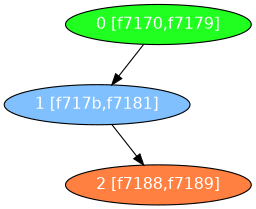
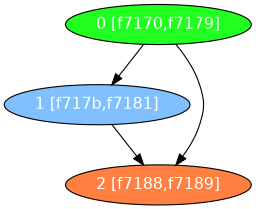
none -> (203, 99)
